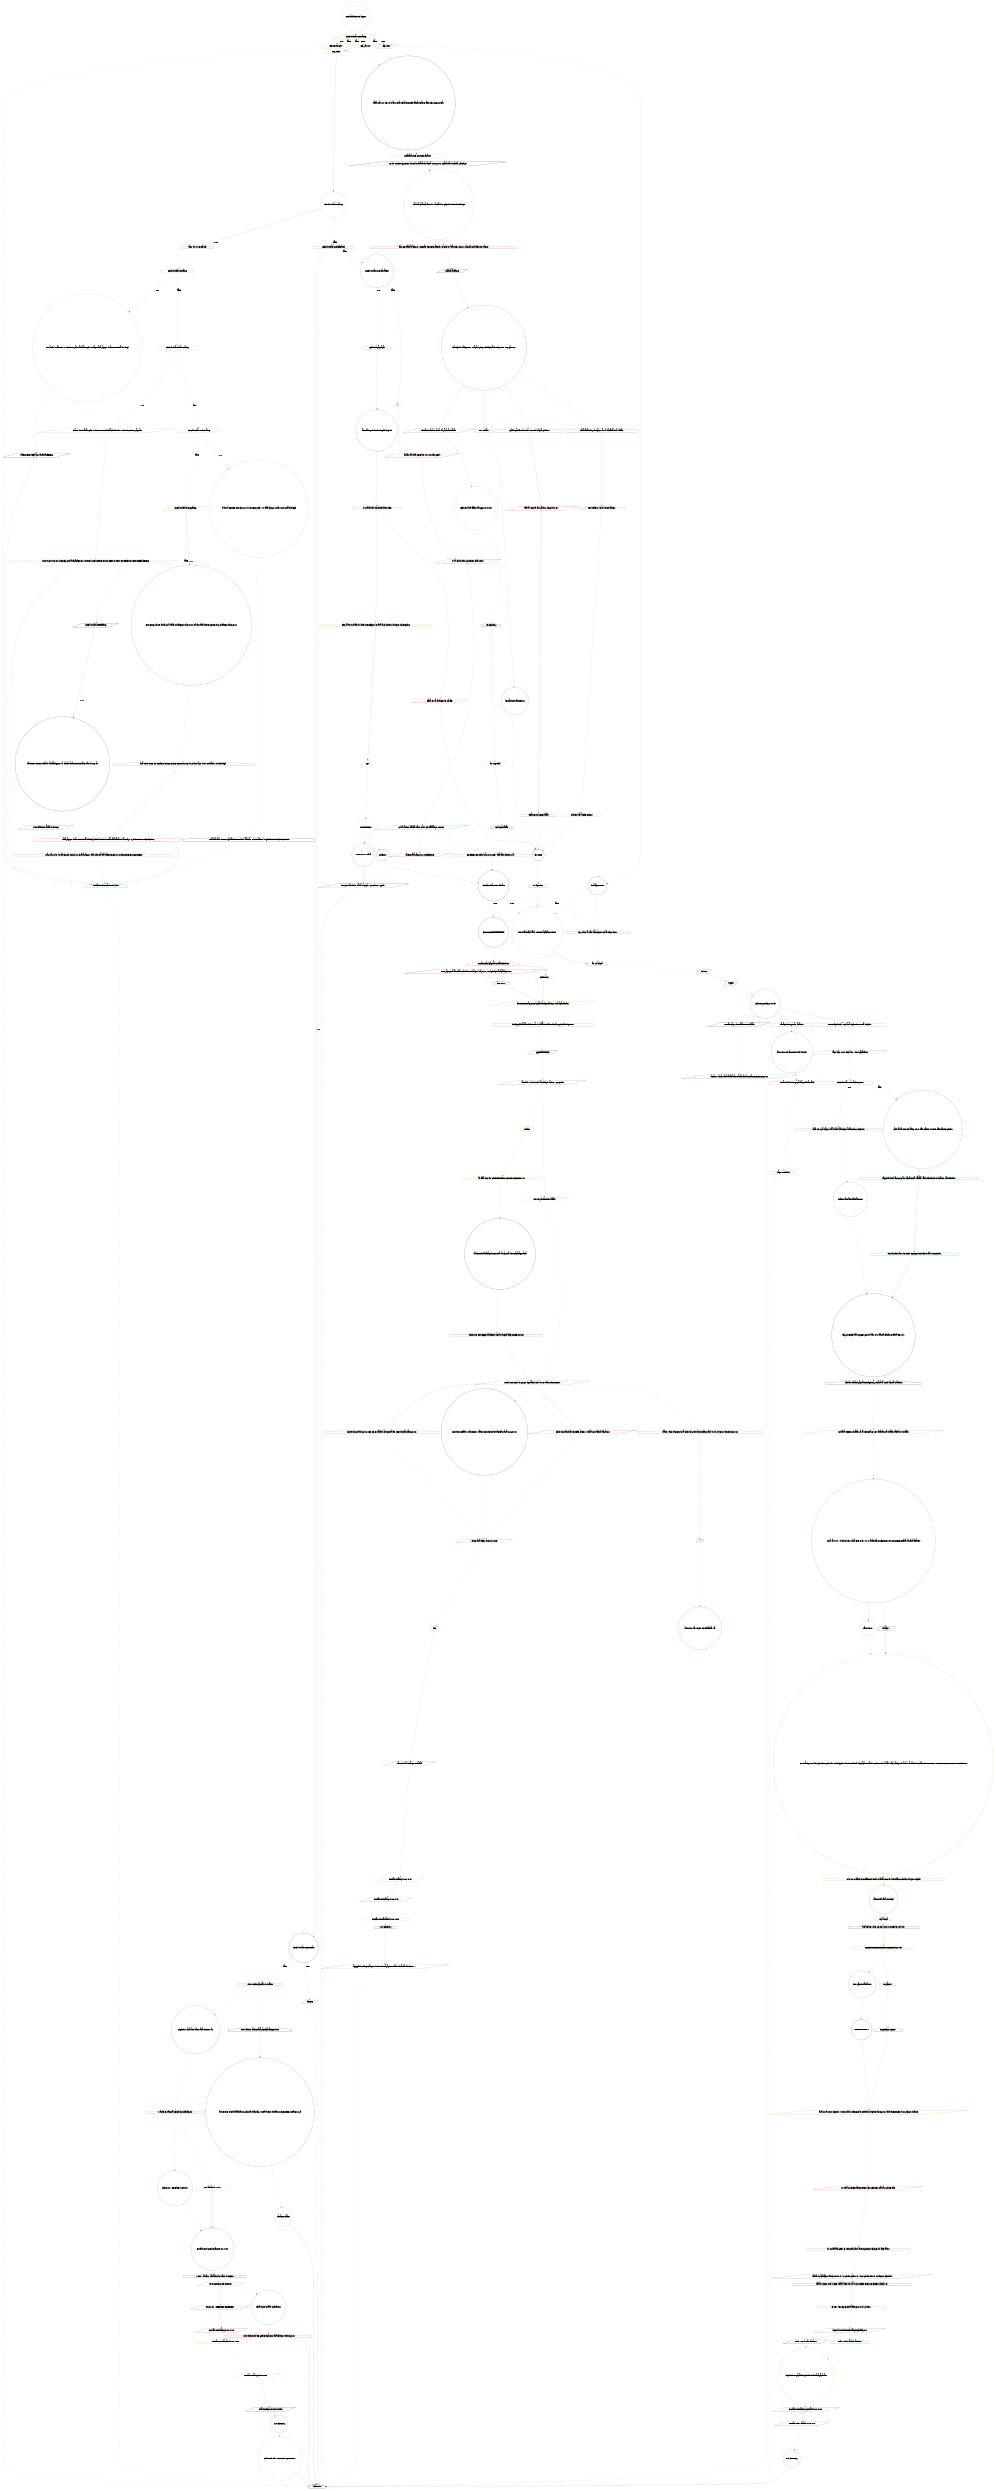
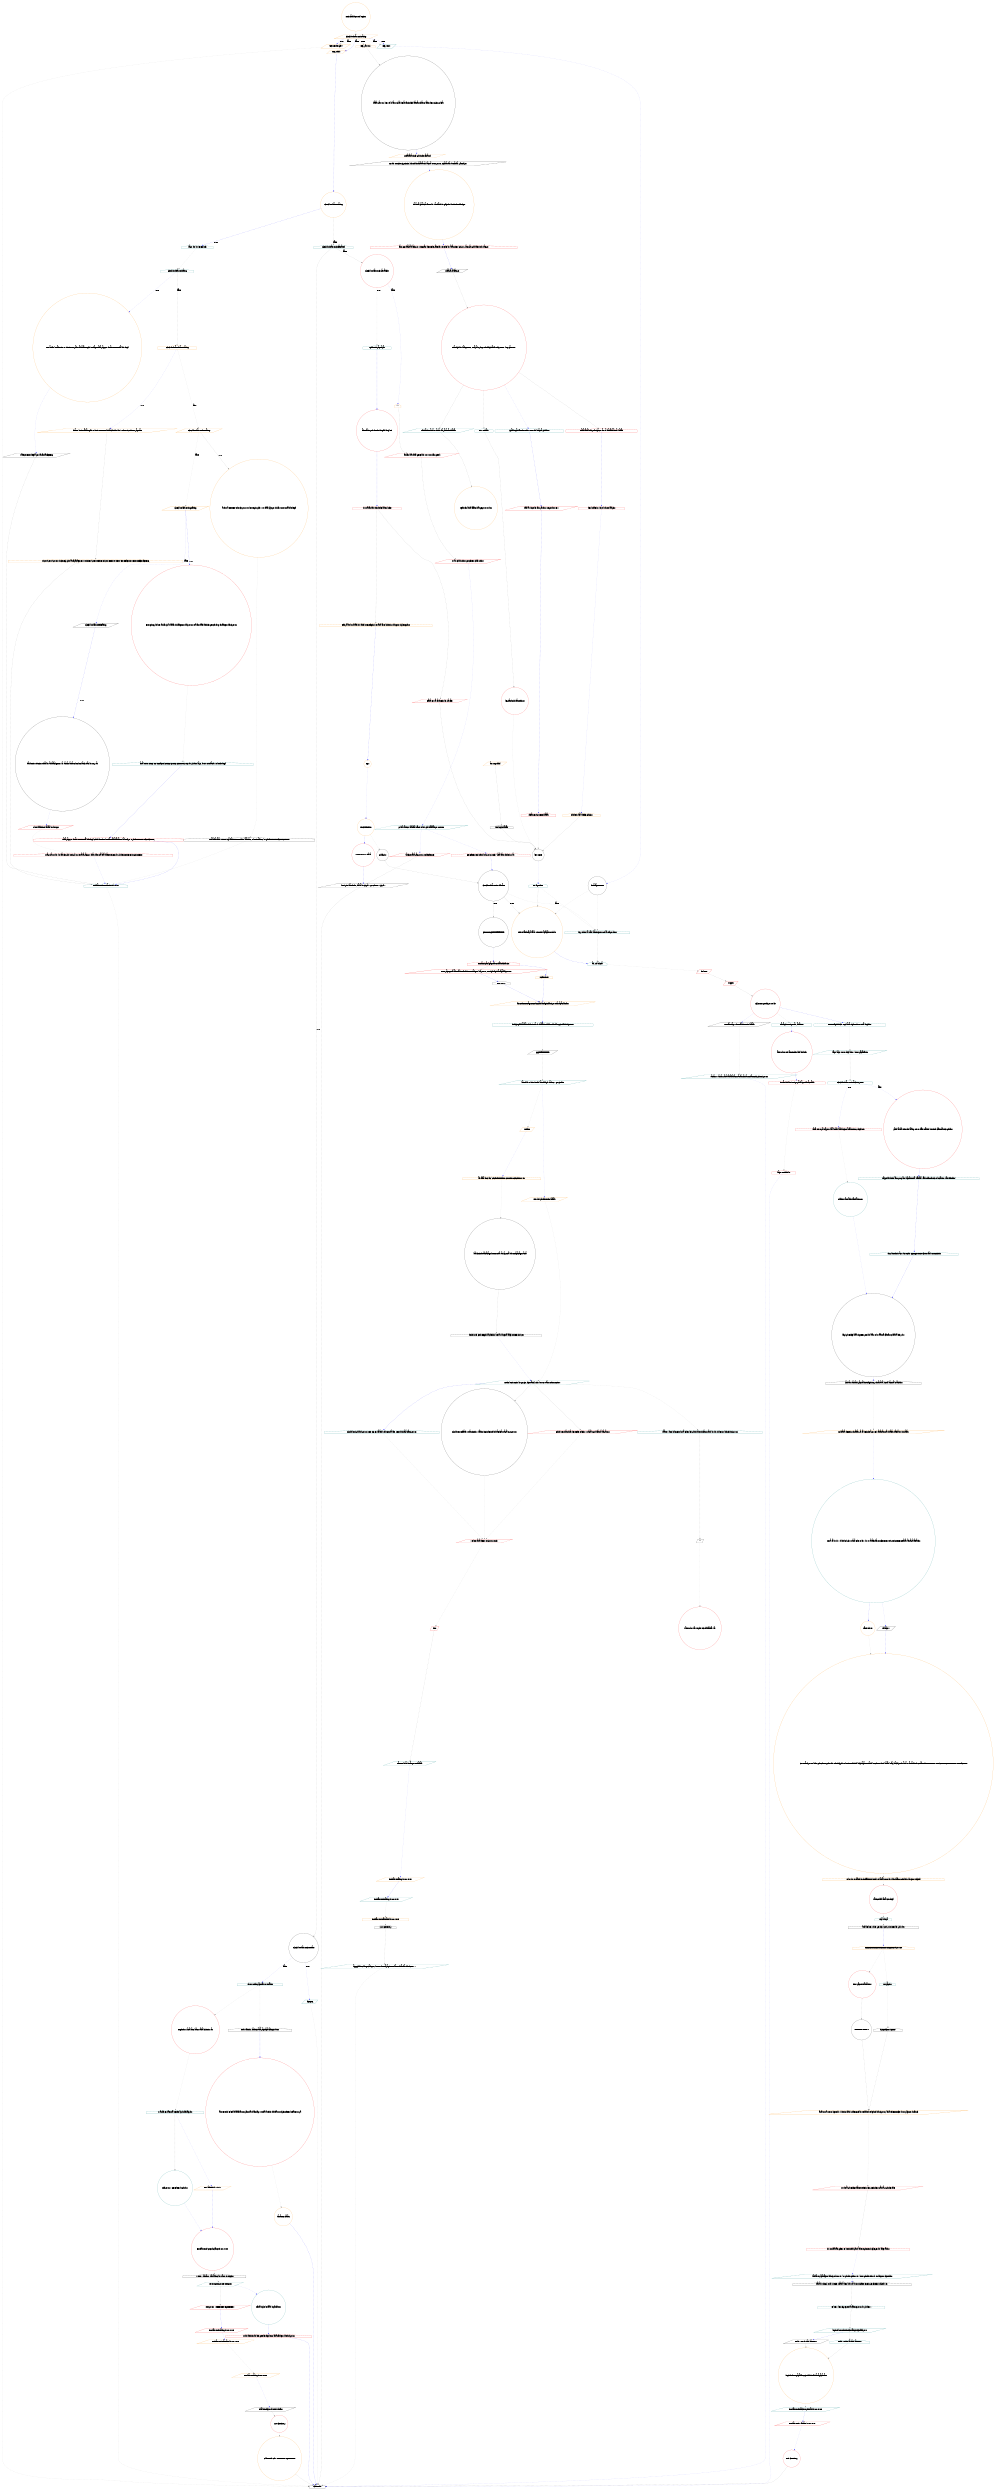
(491, 625) -> none
